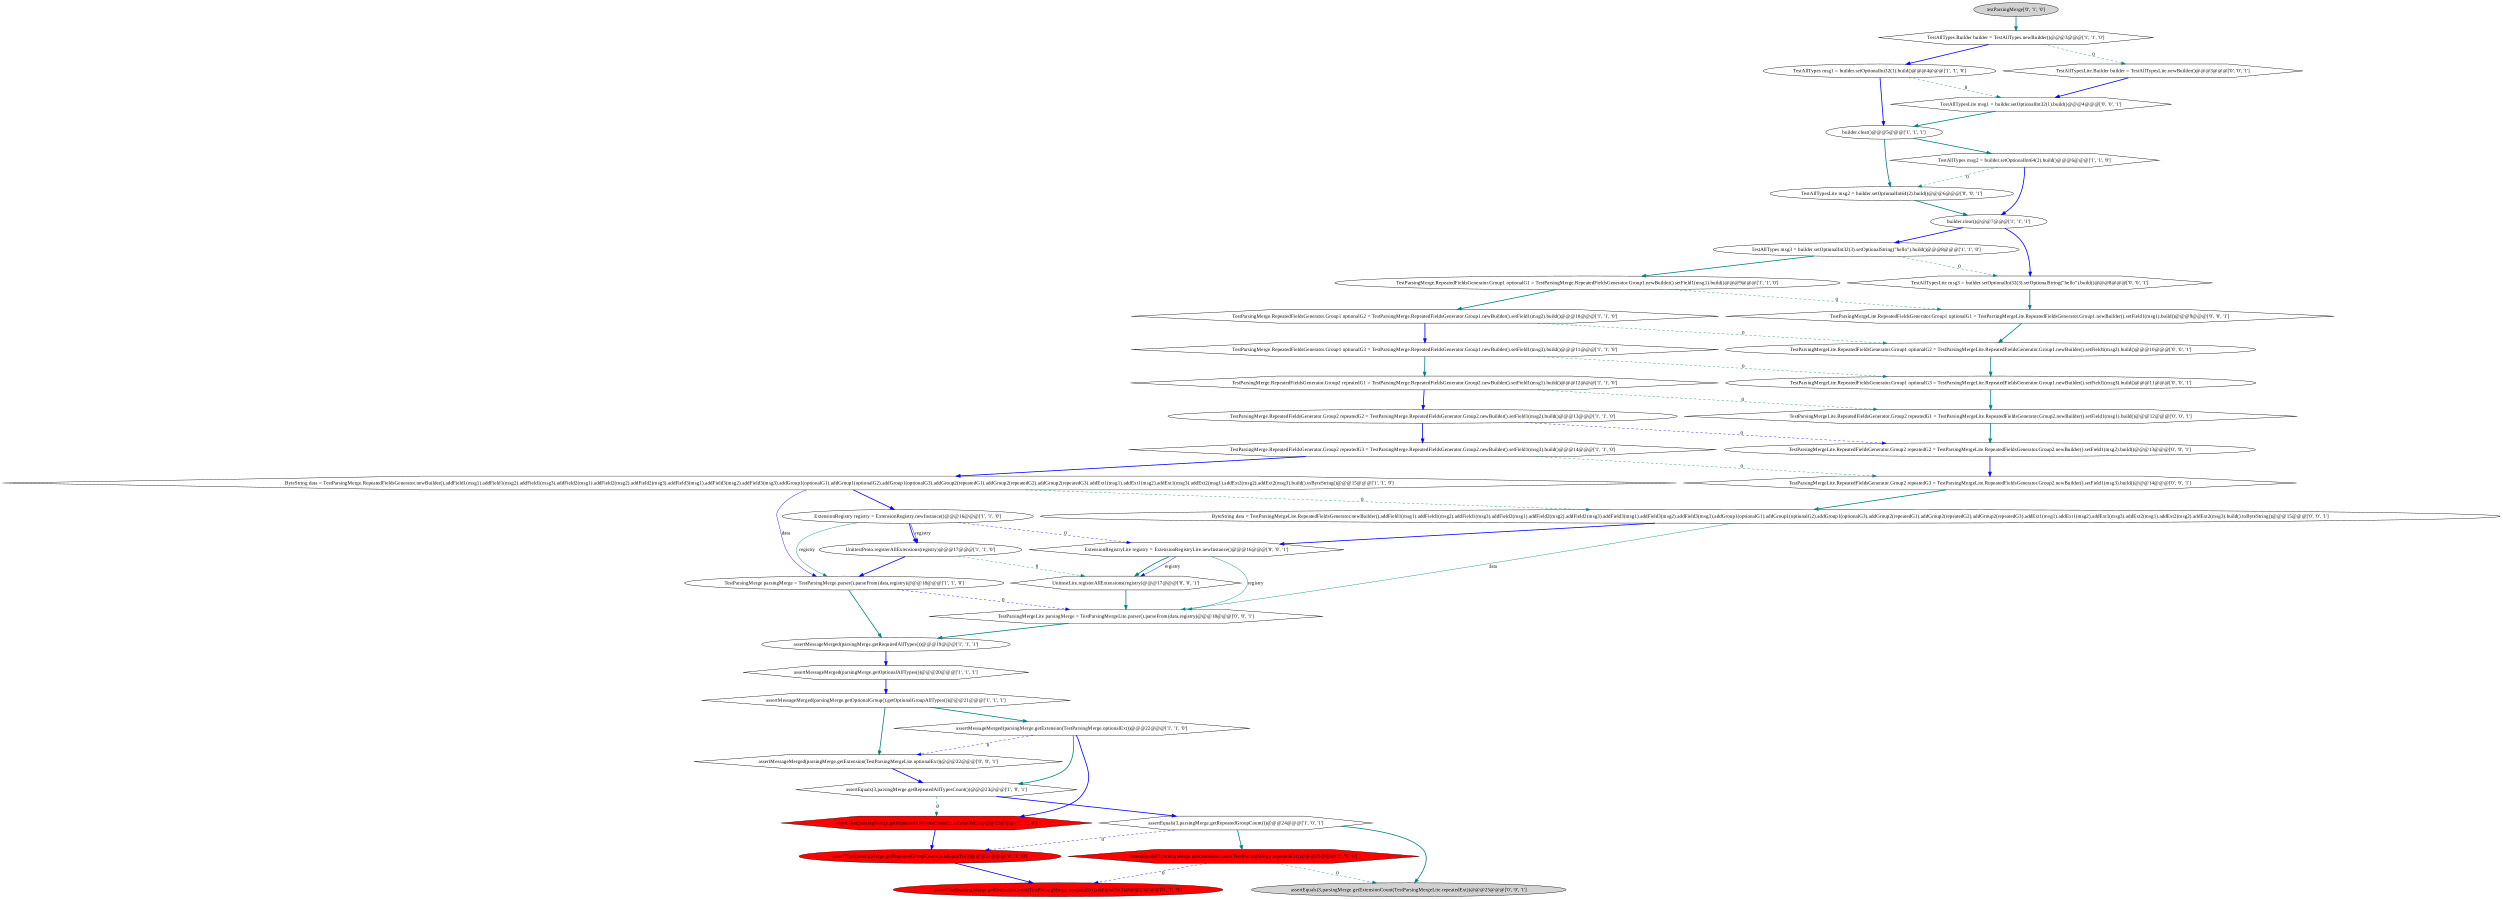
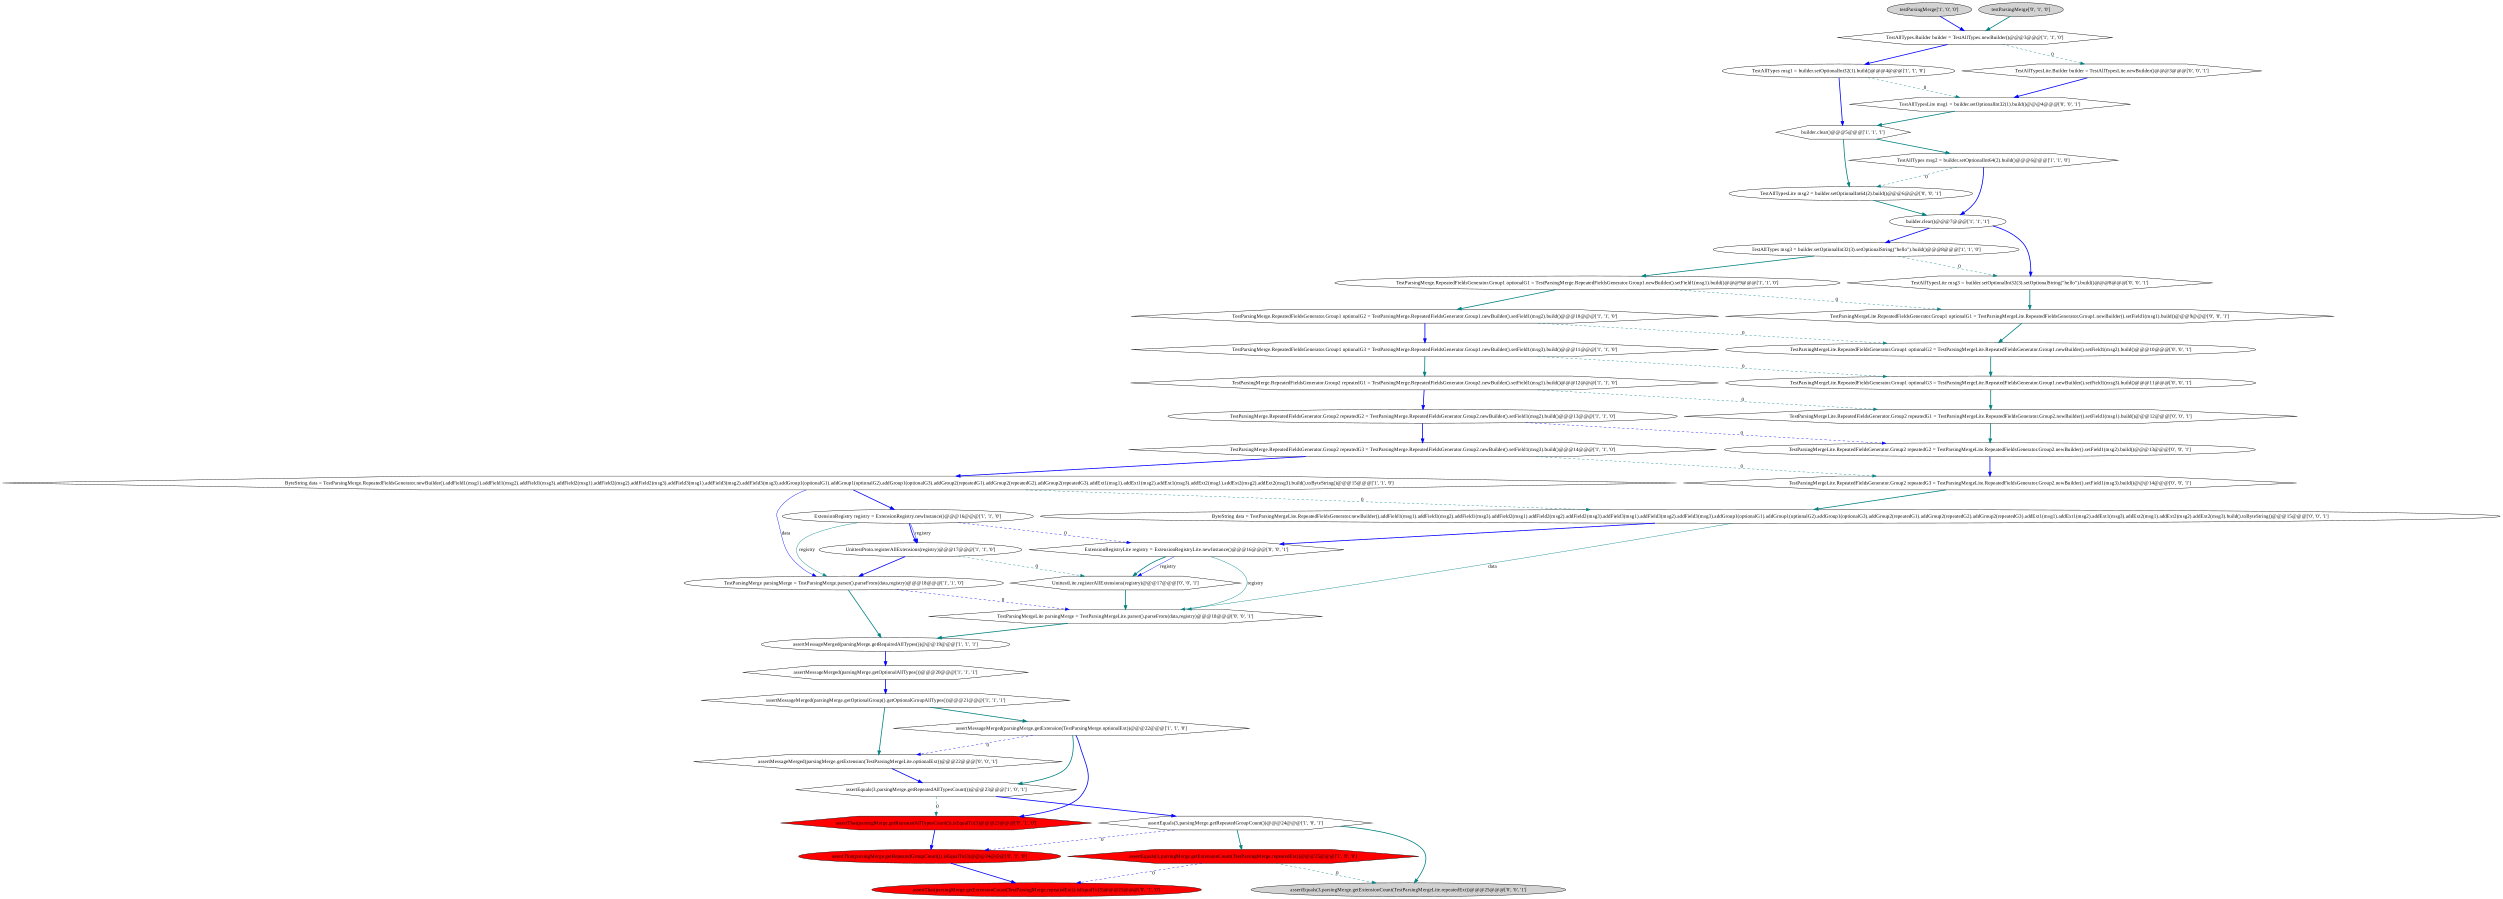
none -> (1929, 10)
(1884, 132) -> (1843, 132)
